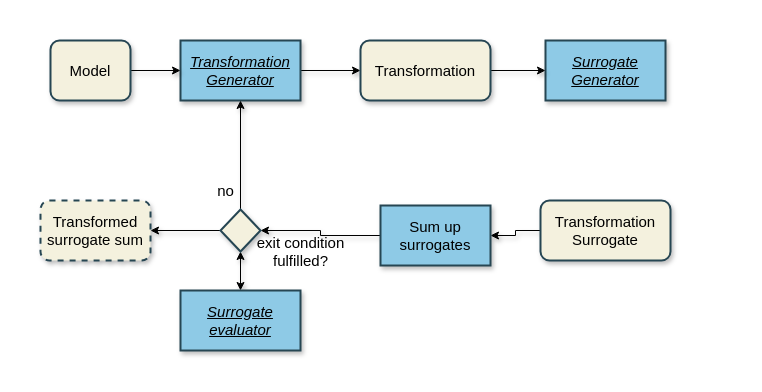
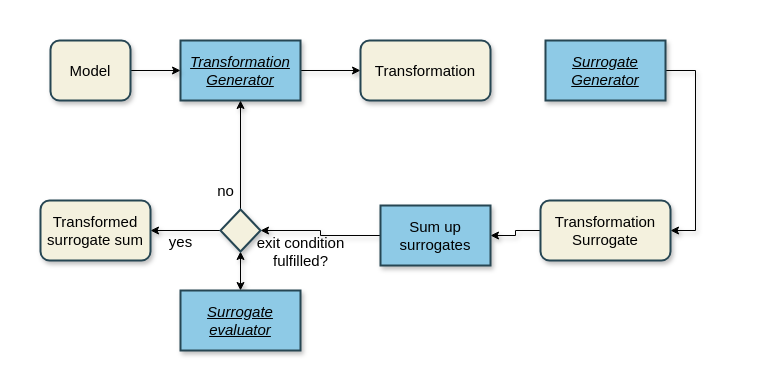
(515, 71) -> none
none -> (696, 145)
(96, 231) -> (96, 231)
none -> (181, 242)
